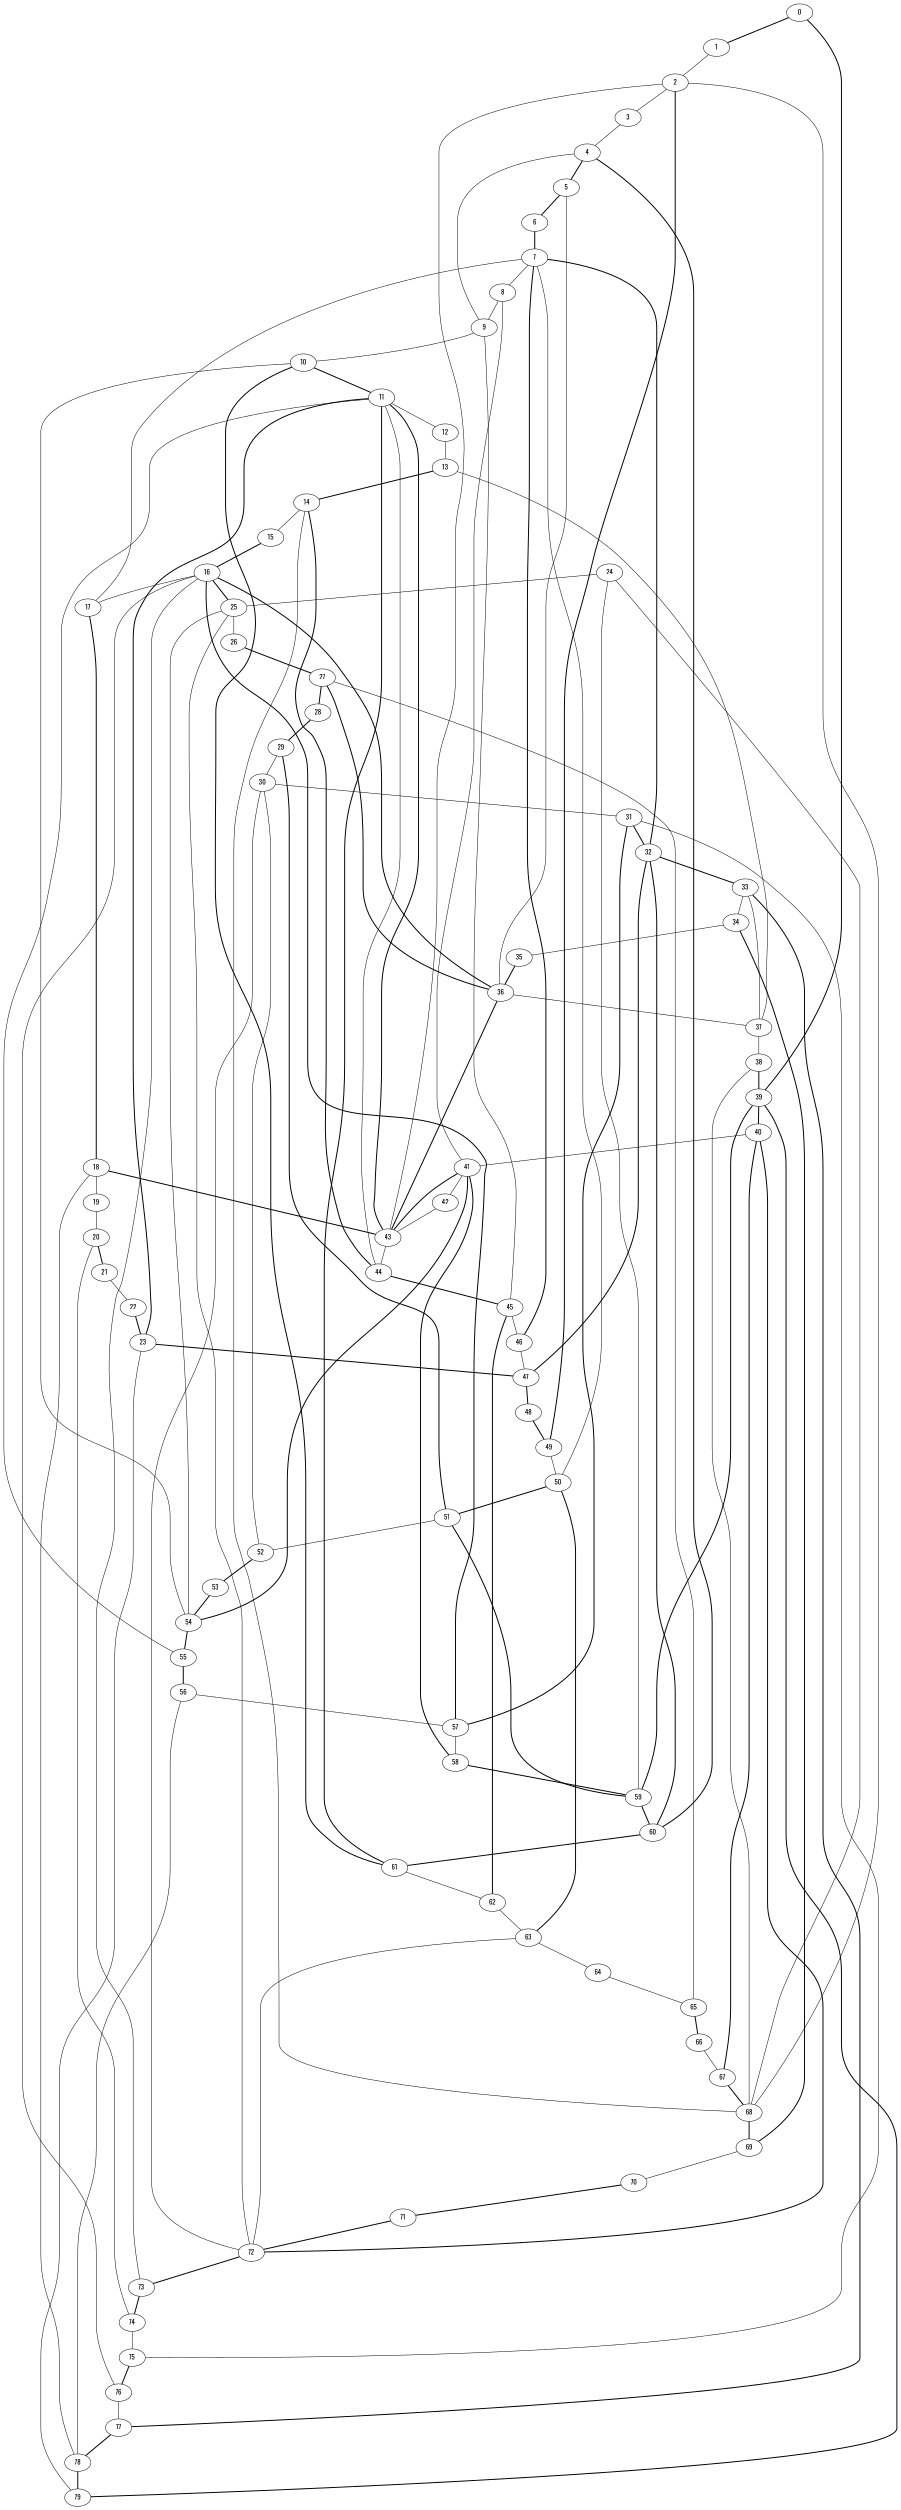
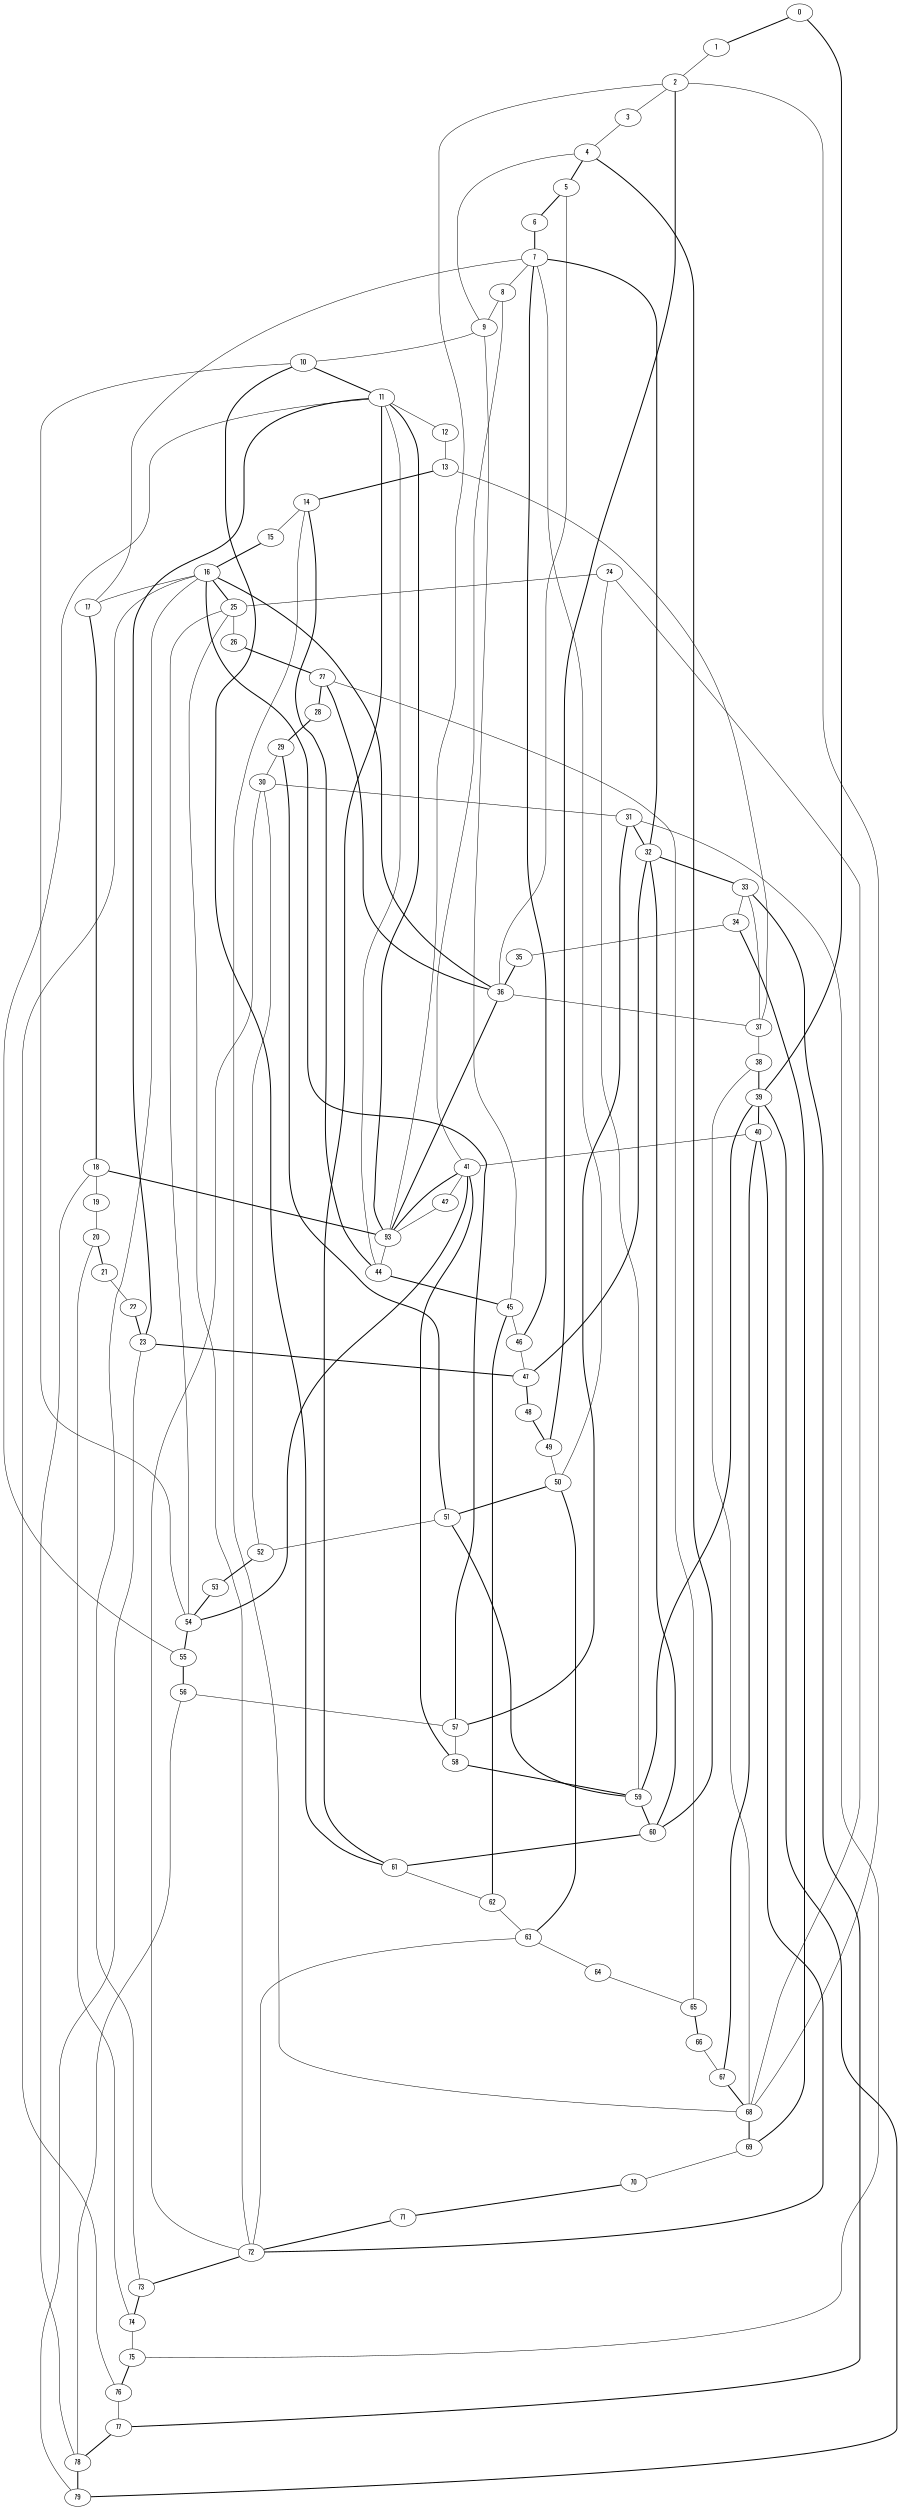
(388, 1238) -> (388, 1238)
